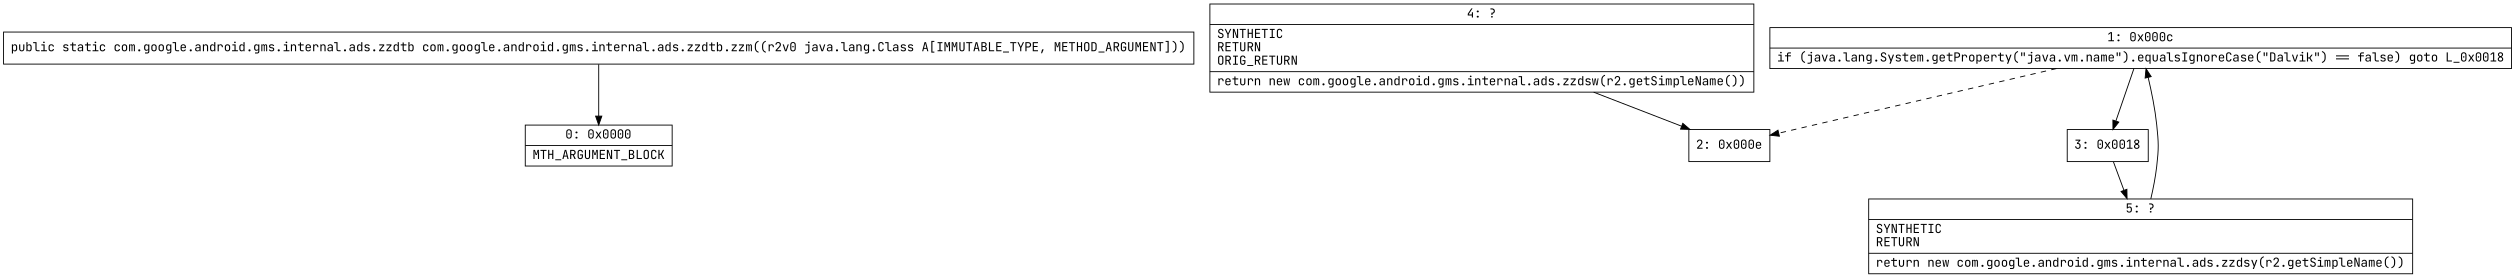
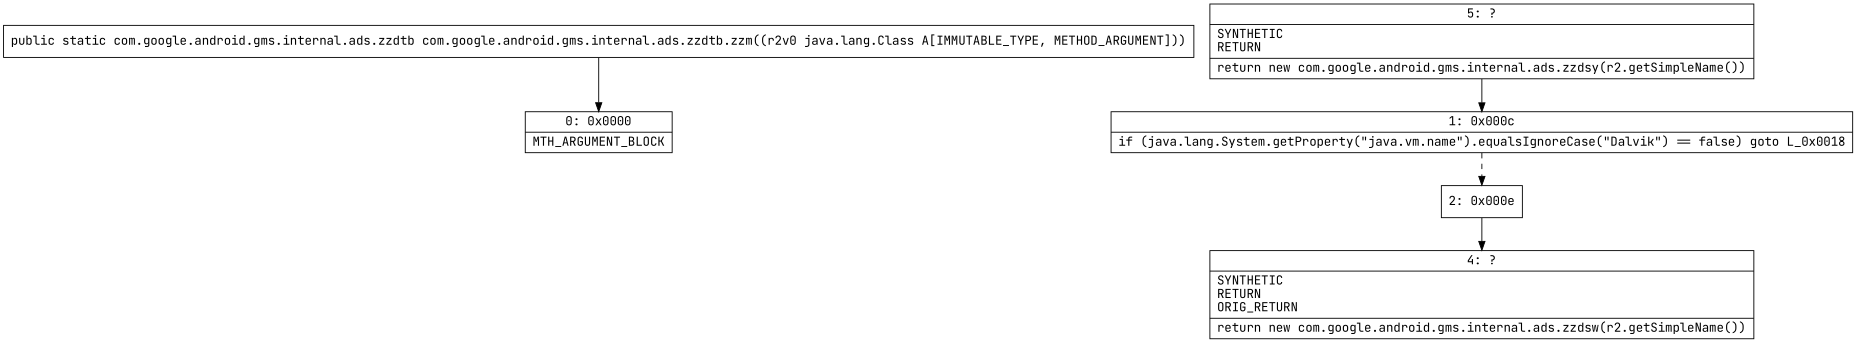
(1638, 109) -> (1482, 230)
(2108, 146) -> none
